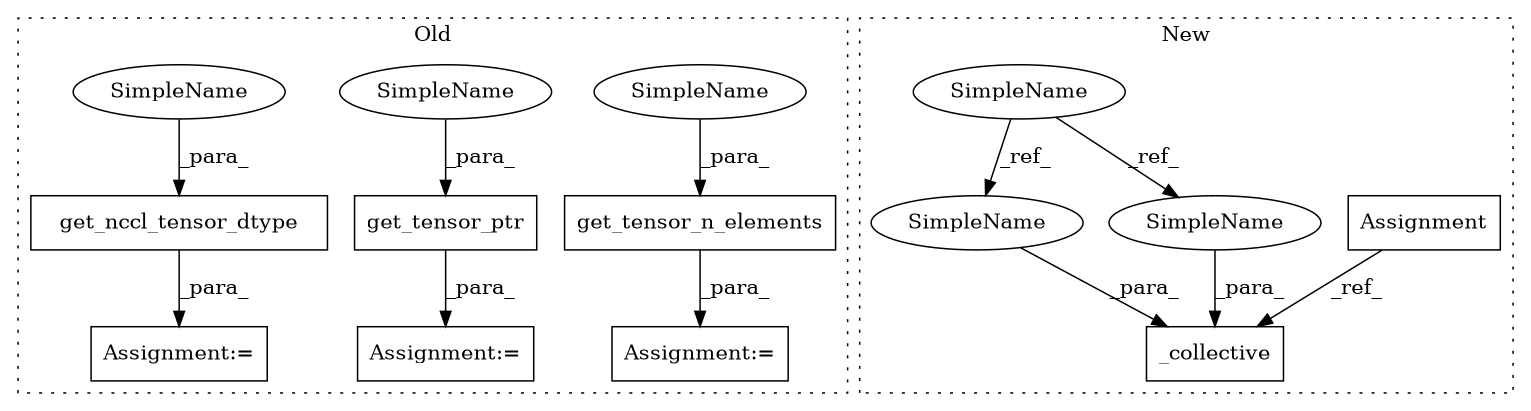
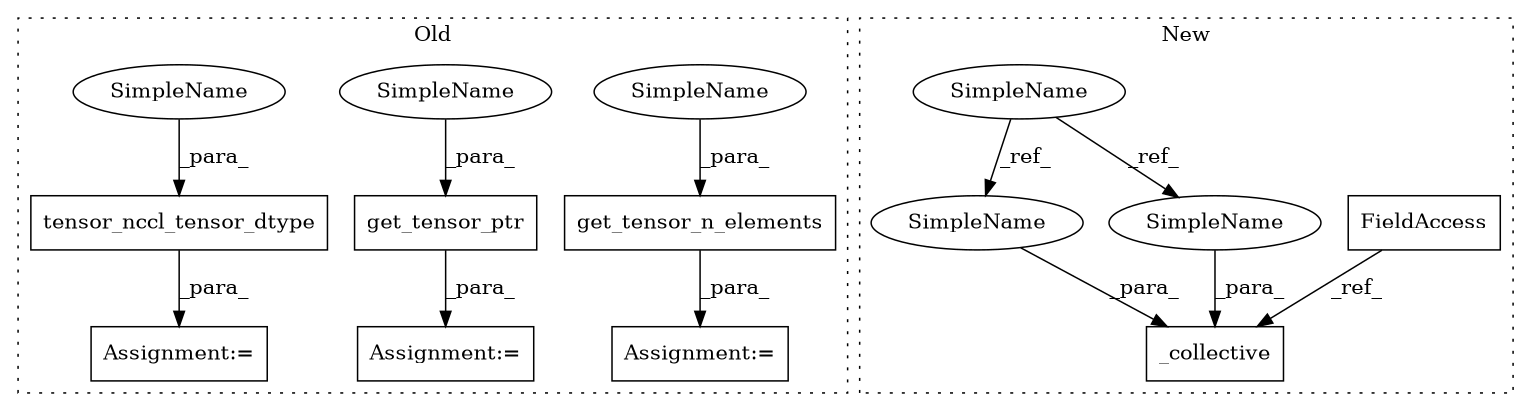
(179, 223) -> (179, 223)
(1424, 223) -> (1424, 223)
